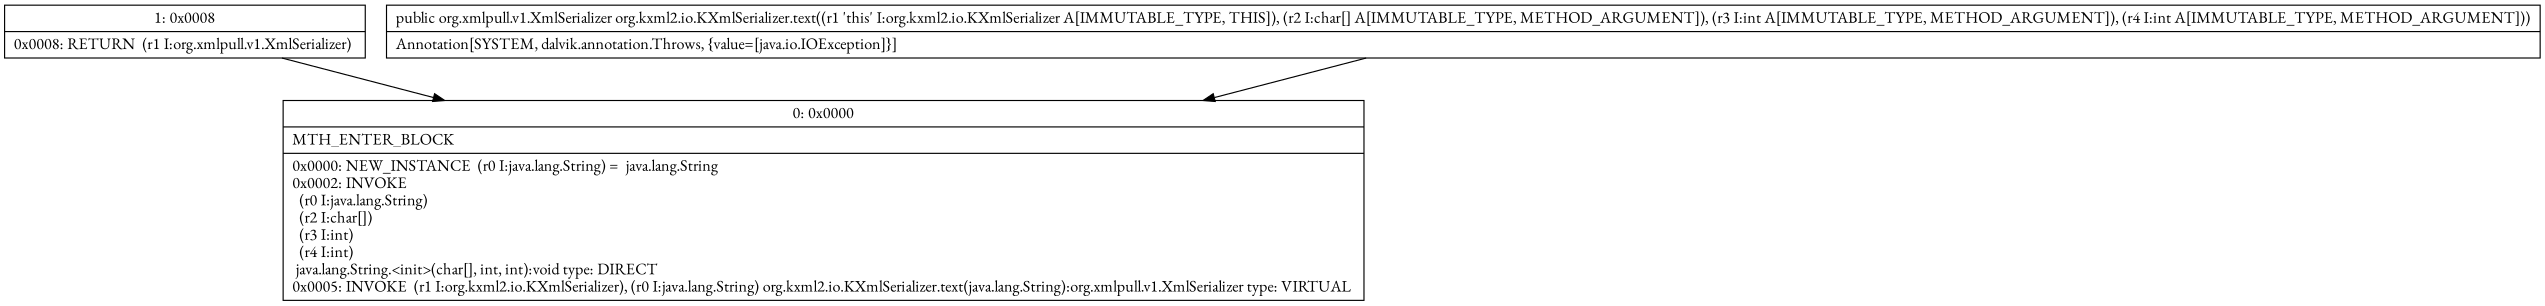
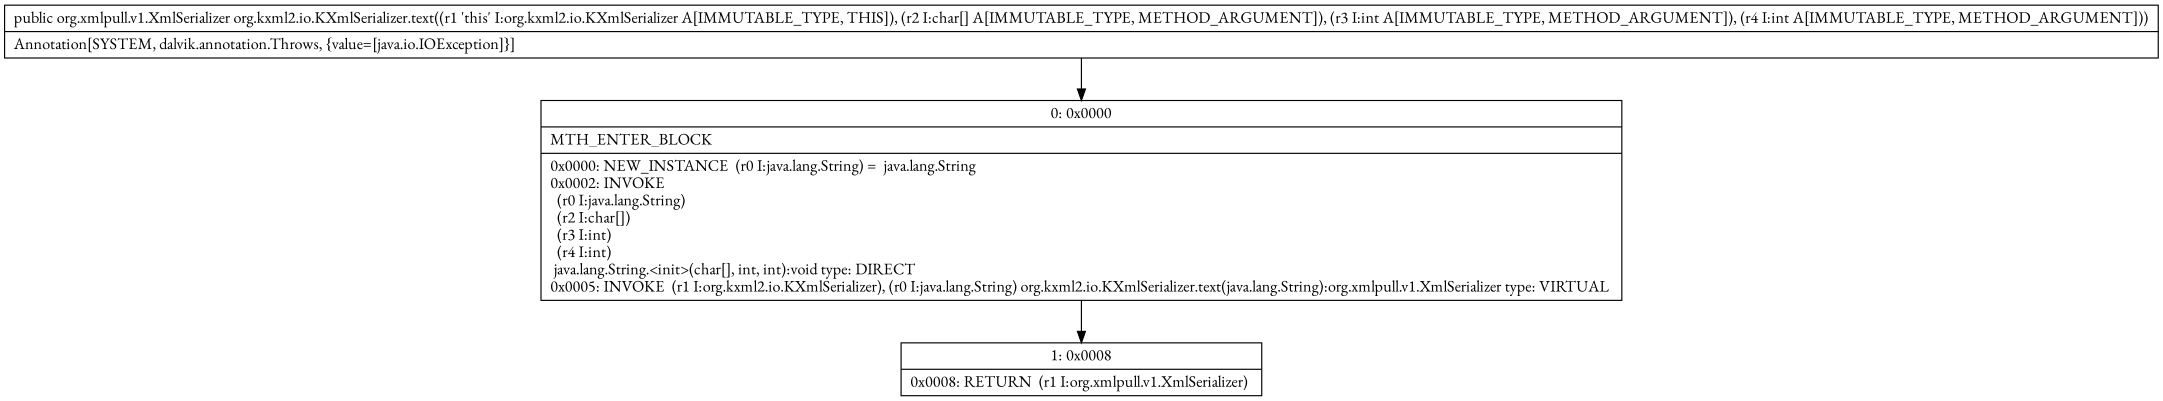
(358, 78) -> (1081, 316)
